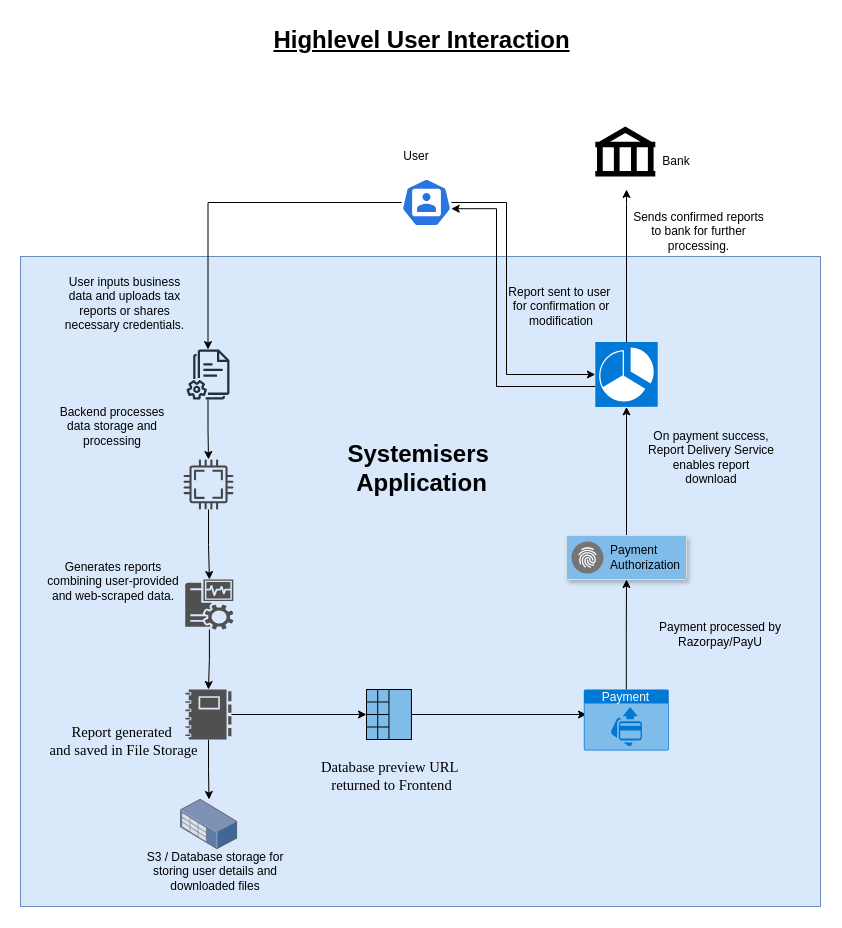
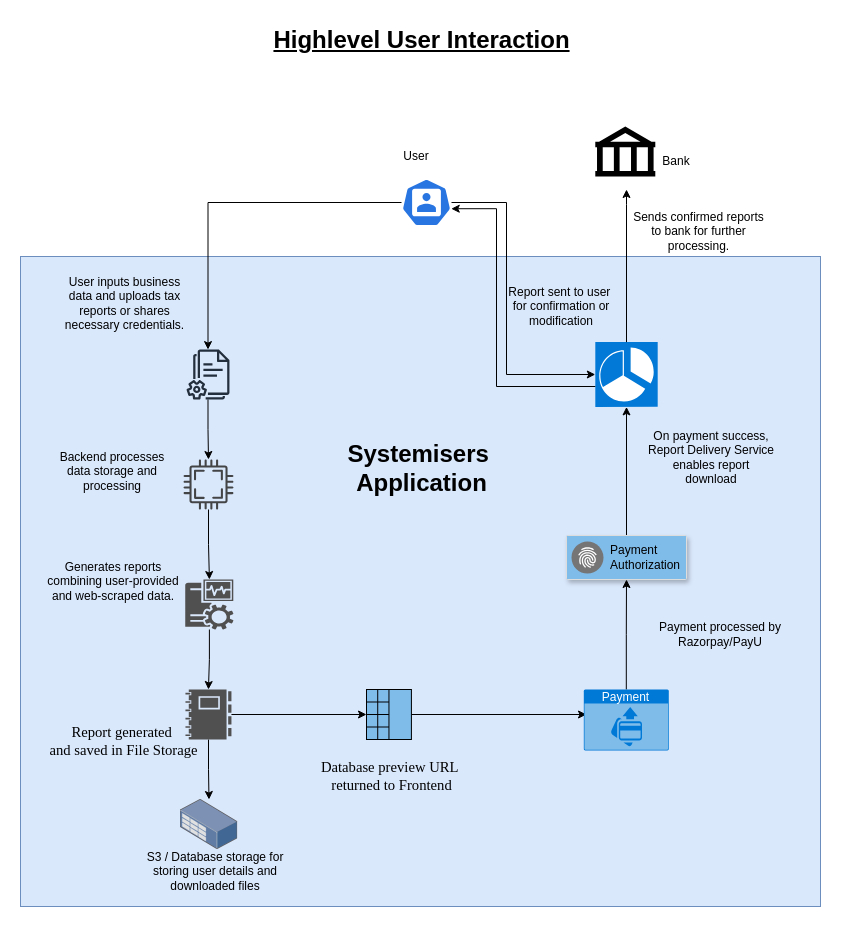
(113, 427) -> (113, 472)
